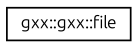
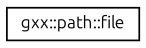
(69, 24) -> (73, 24)
